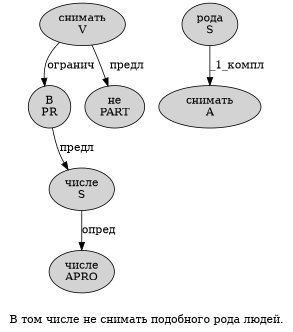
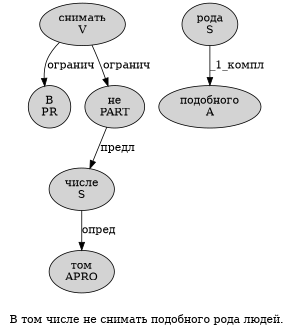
(127, 66) -> (127, 66)
(210, 107) -> (210, 107)
(57, 146) -> (100, 144)
(82, 272) -> (82, 272)
